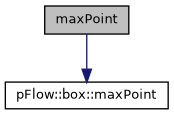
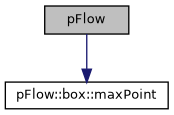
(87, 20) -> (87, 20)
